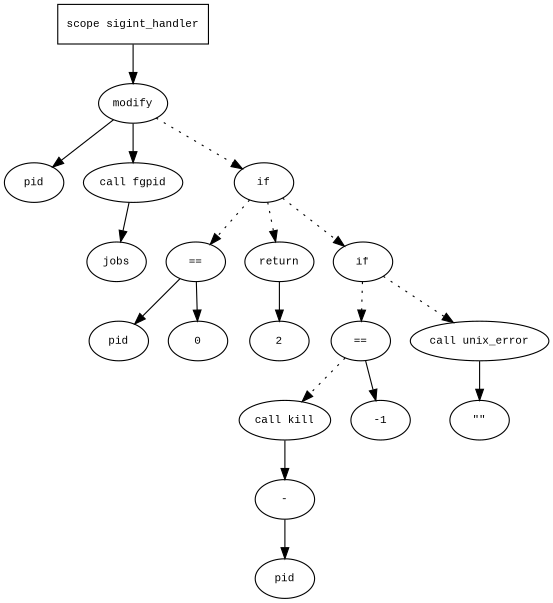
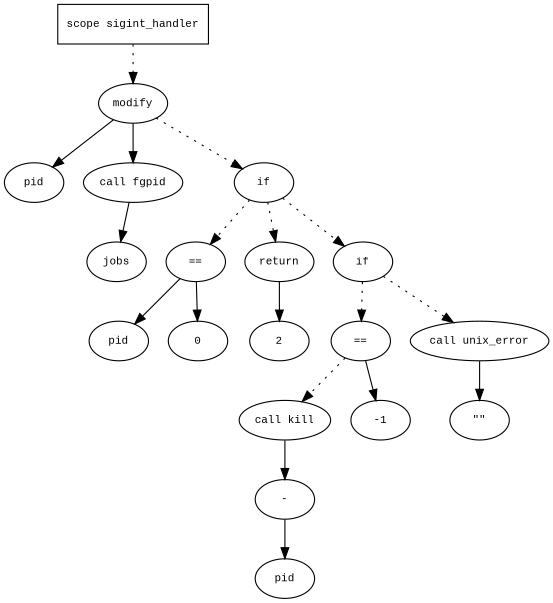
(133, 58) -> (133, 58)
